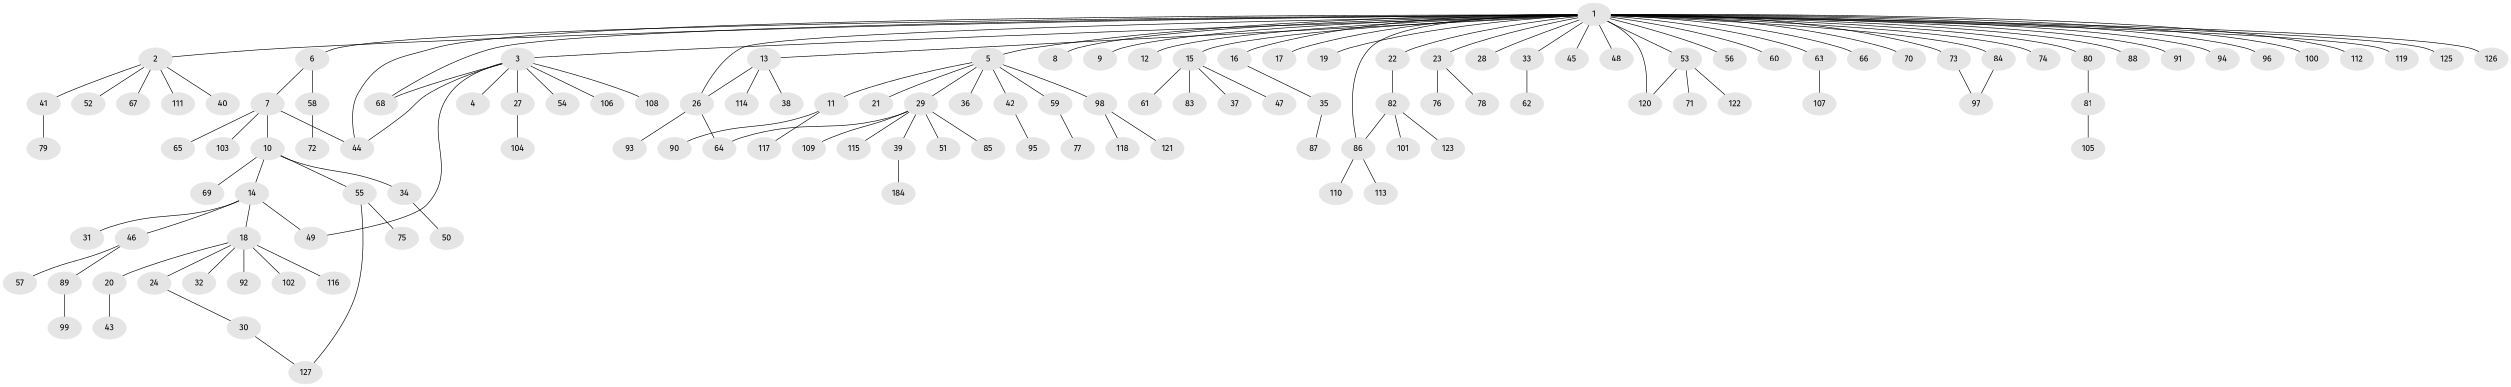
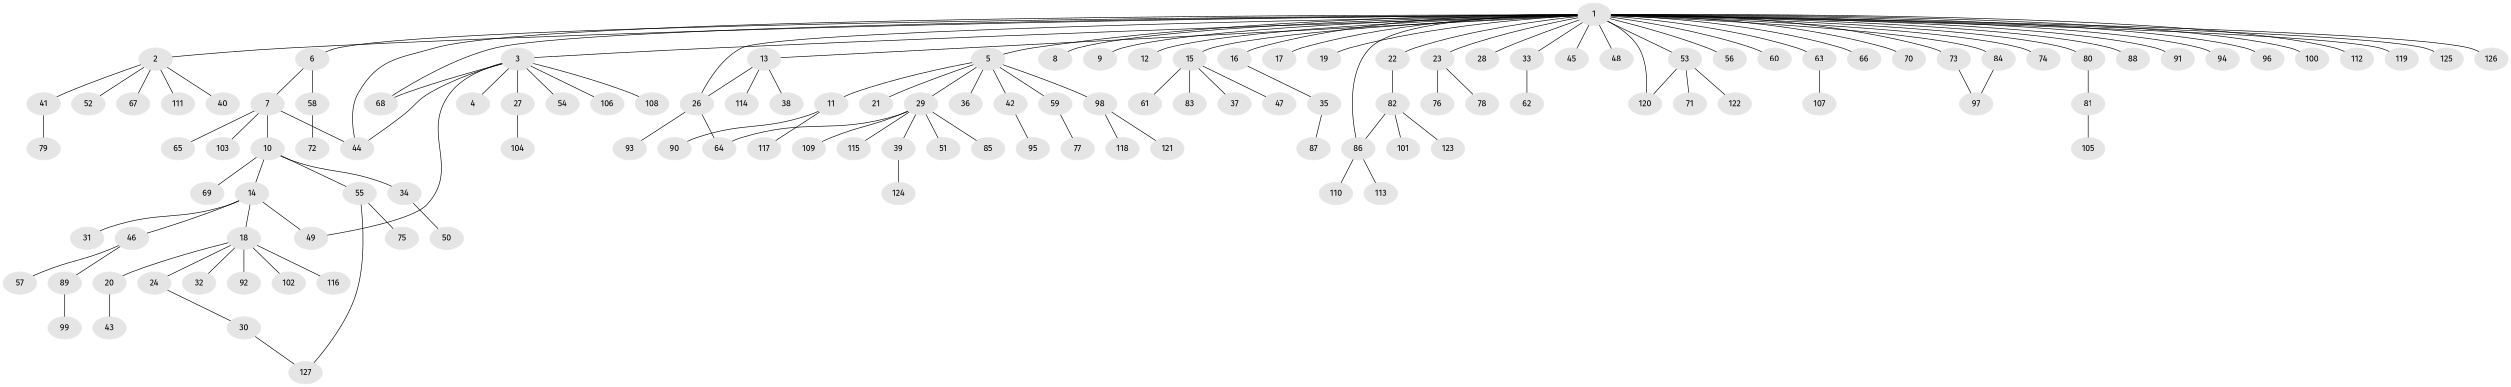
(898, 194) -> (898, 194)
